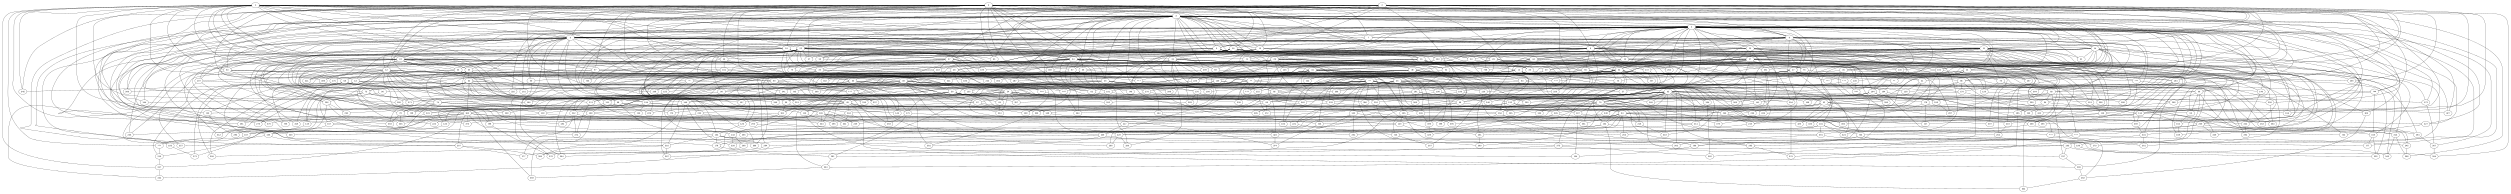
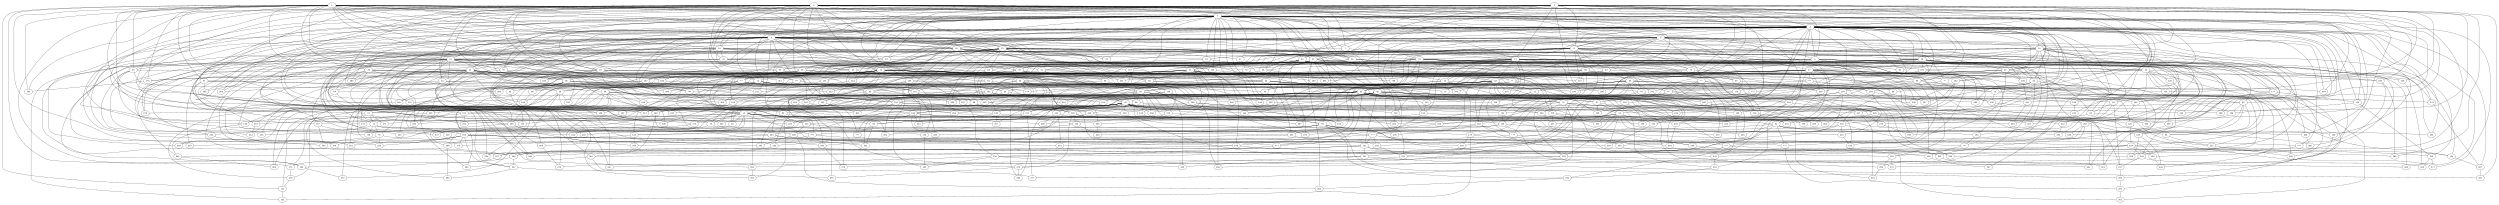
(1648, 63) -> (834, 84)
none -> (1981, 63)
(746, 73) -> (544, 70)
none -> (1608, 97)
(1893, 98) -> none
